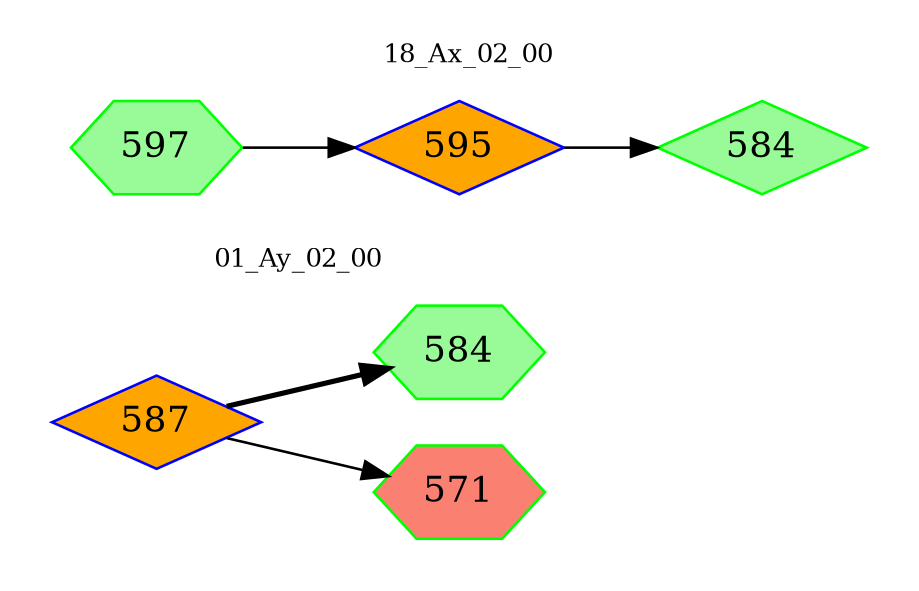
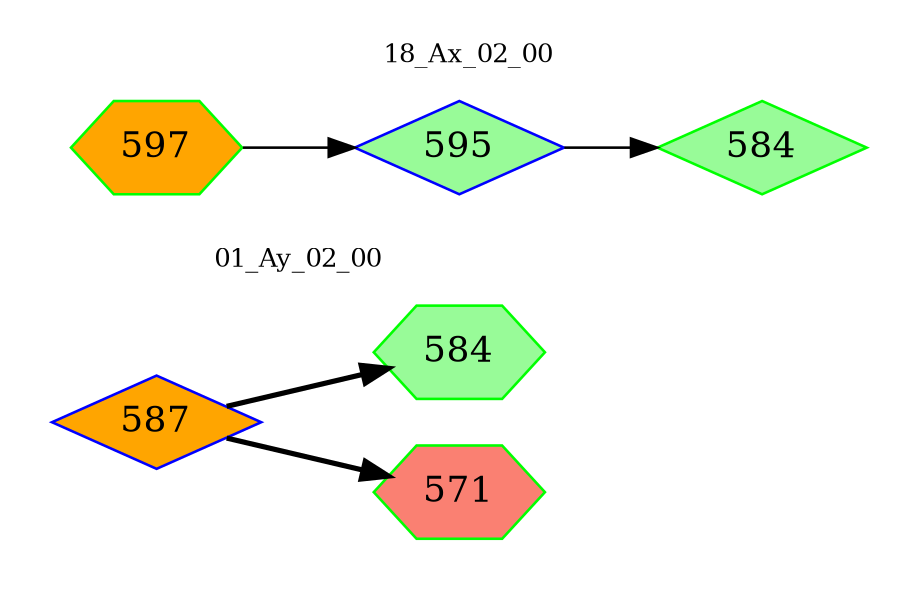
(157, 148) -> (157, 148)
(459, 148) -> (459, 148)
(294, 454) -> (294, 454)
